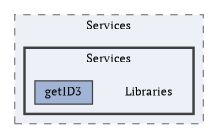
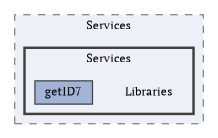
(64, 92) -> (64, 92)
